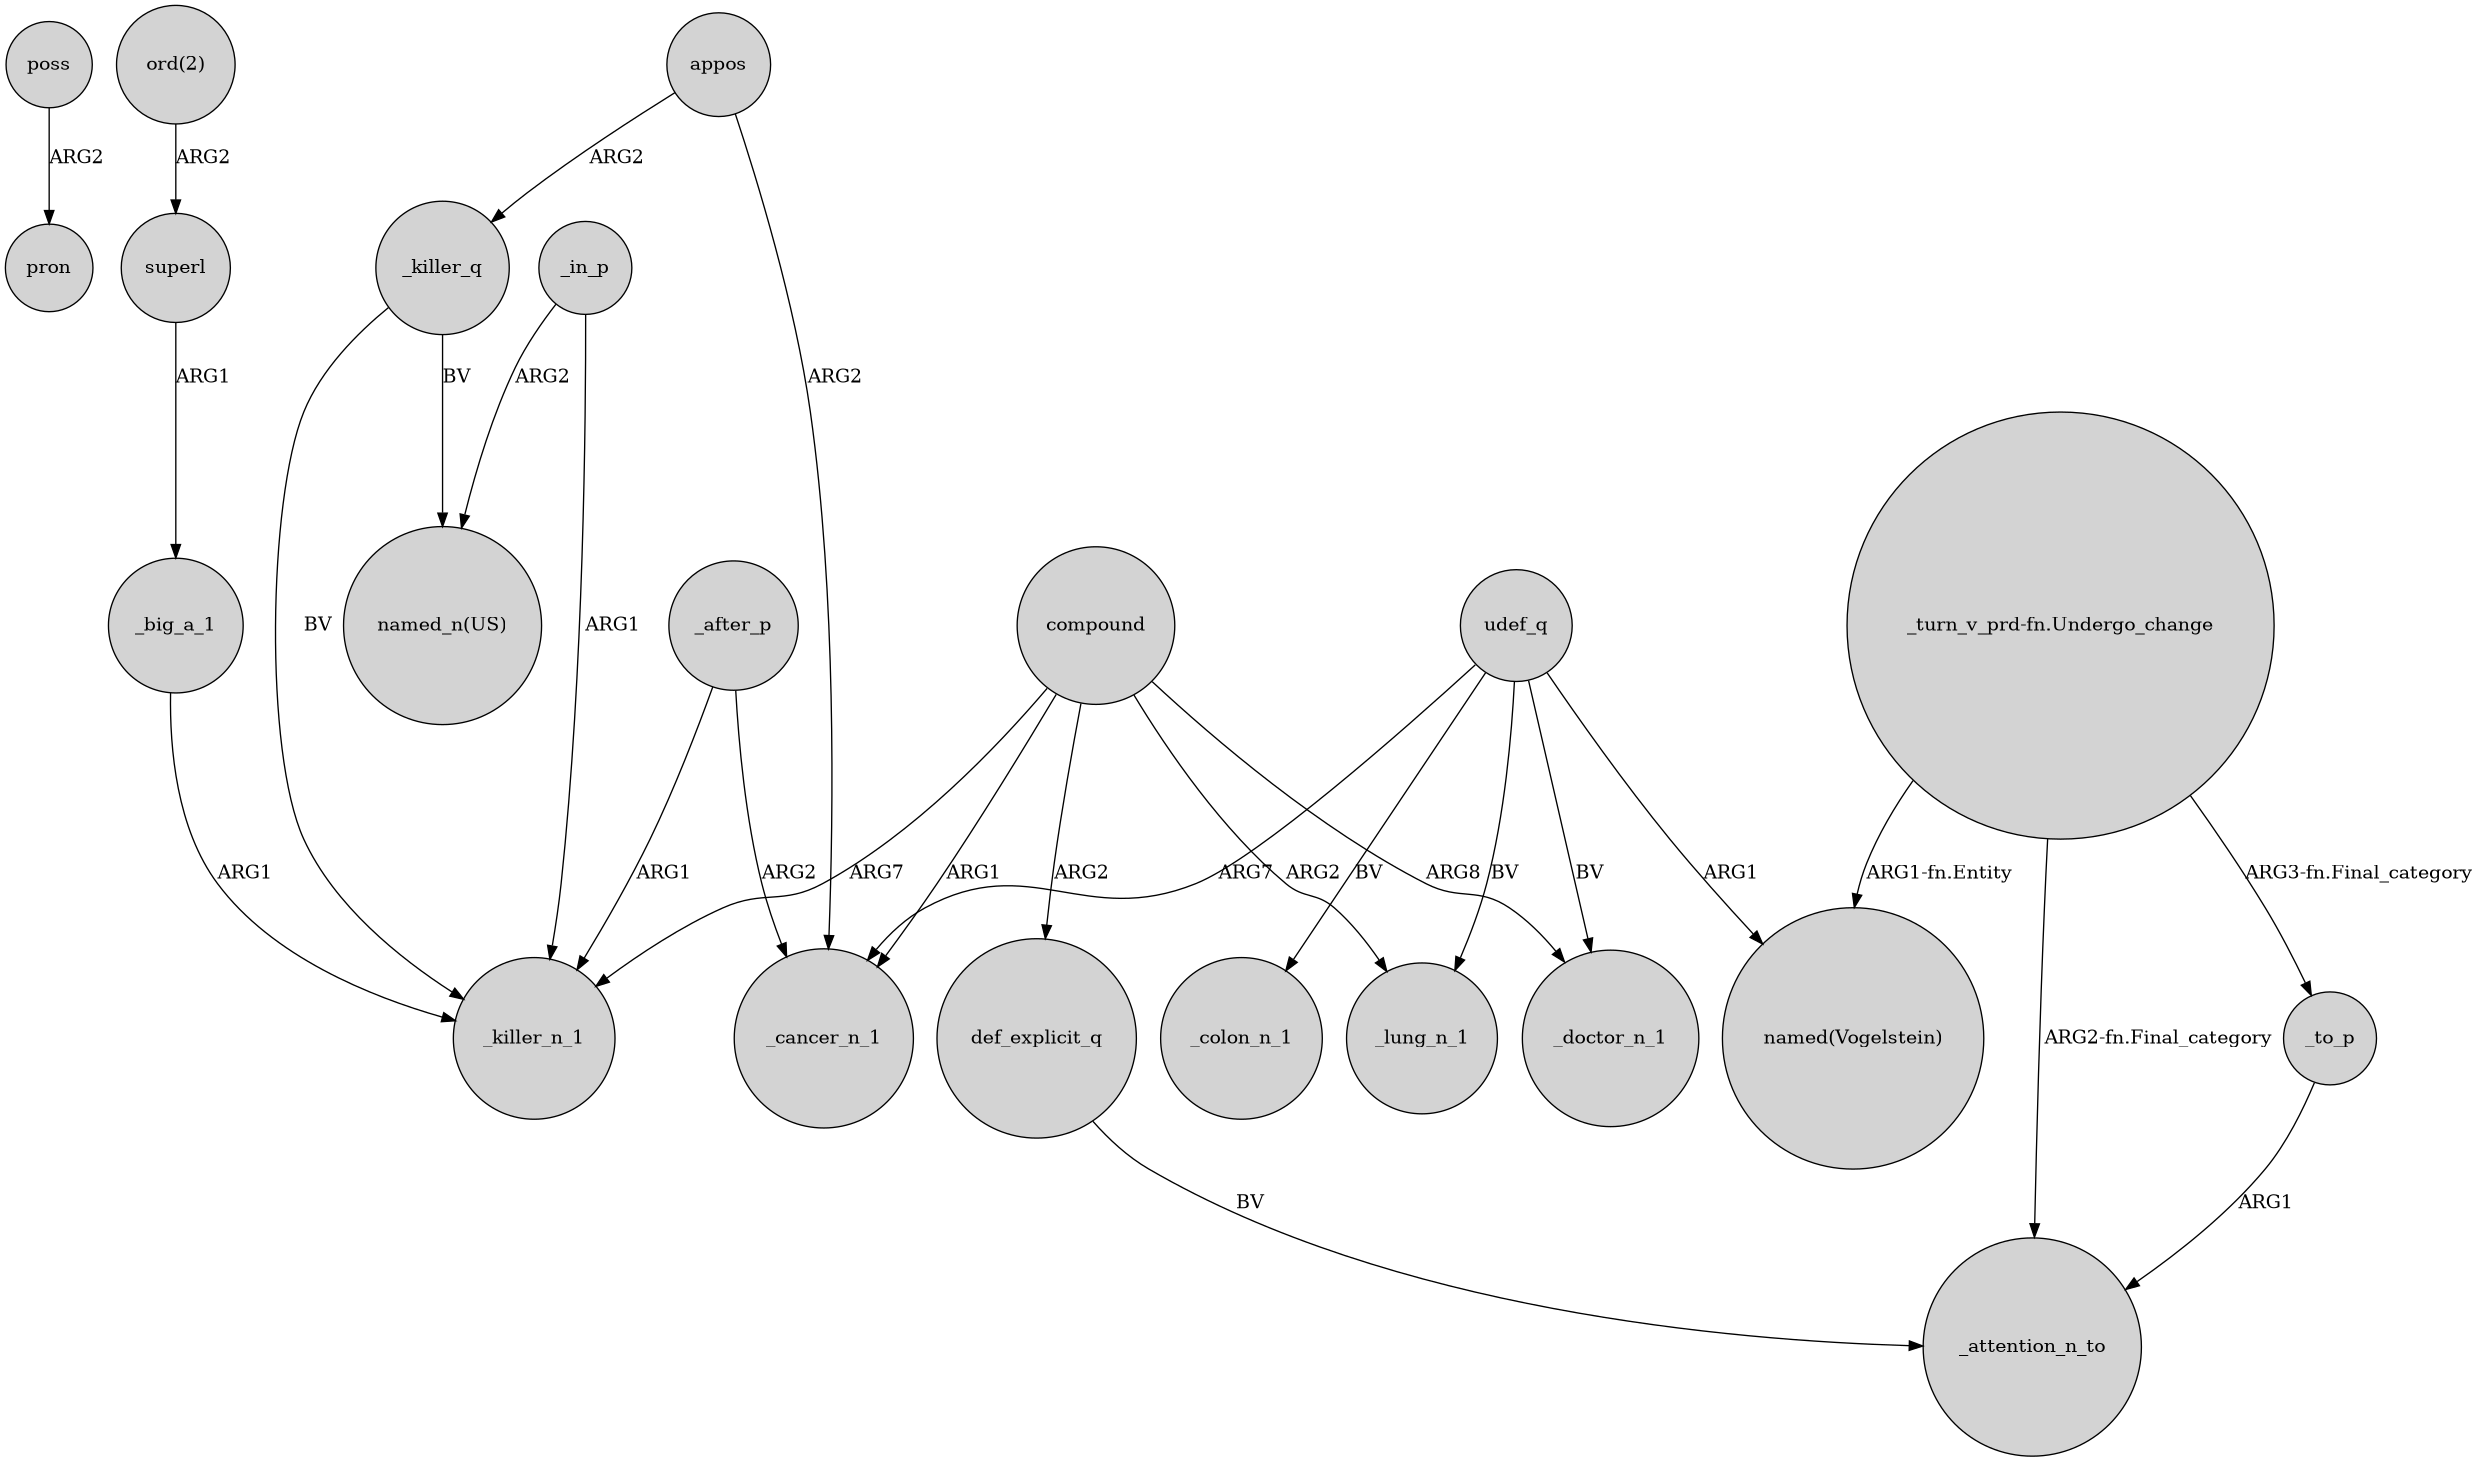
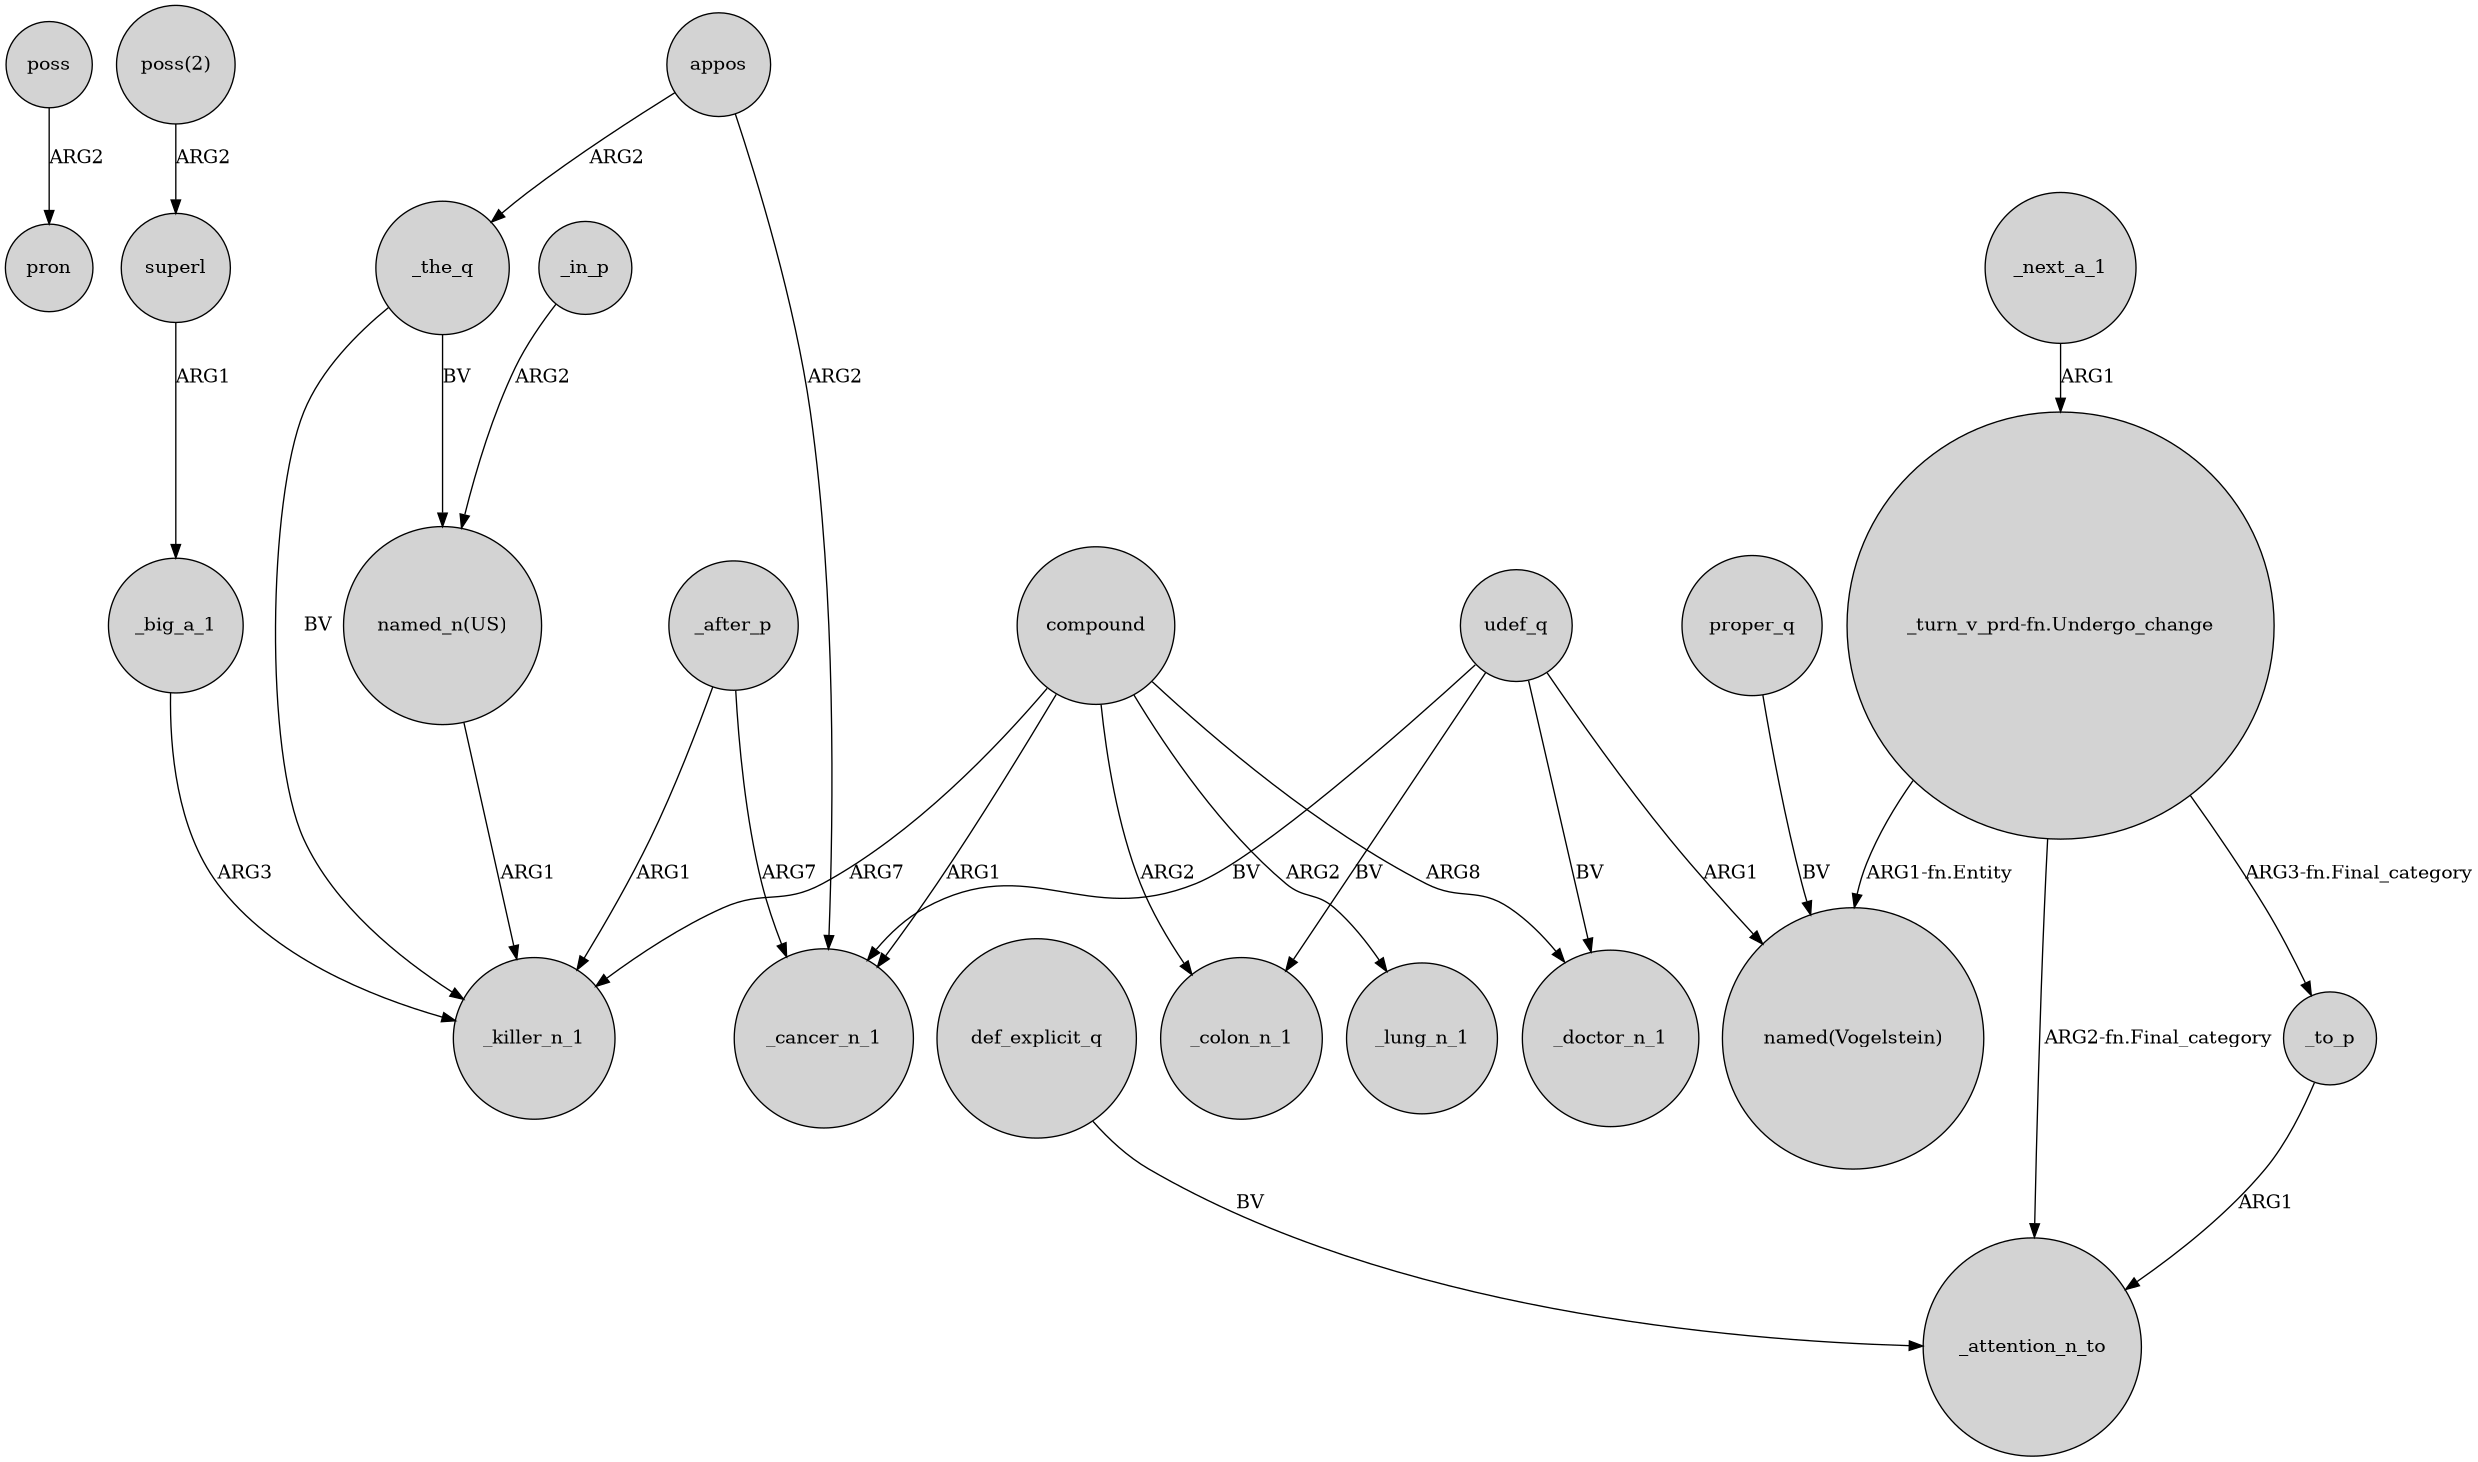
(176, 65) -> (176, 65)
(443, 268) -> (443, 268)
none -> (2061, 268)
none -> (1752, 626)
(579, 631) -> (489, 834)
(1062, 814) -> (1126, 839)
(1500, 822) -> none
(245, 874) -> (245, 874)
(789, 874) -> (789, 874)
(1246, 874) -> (1246, 874)
